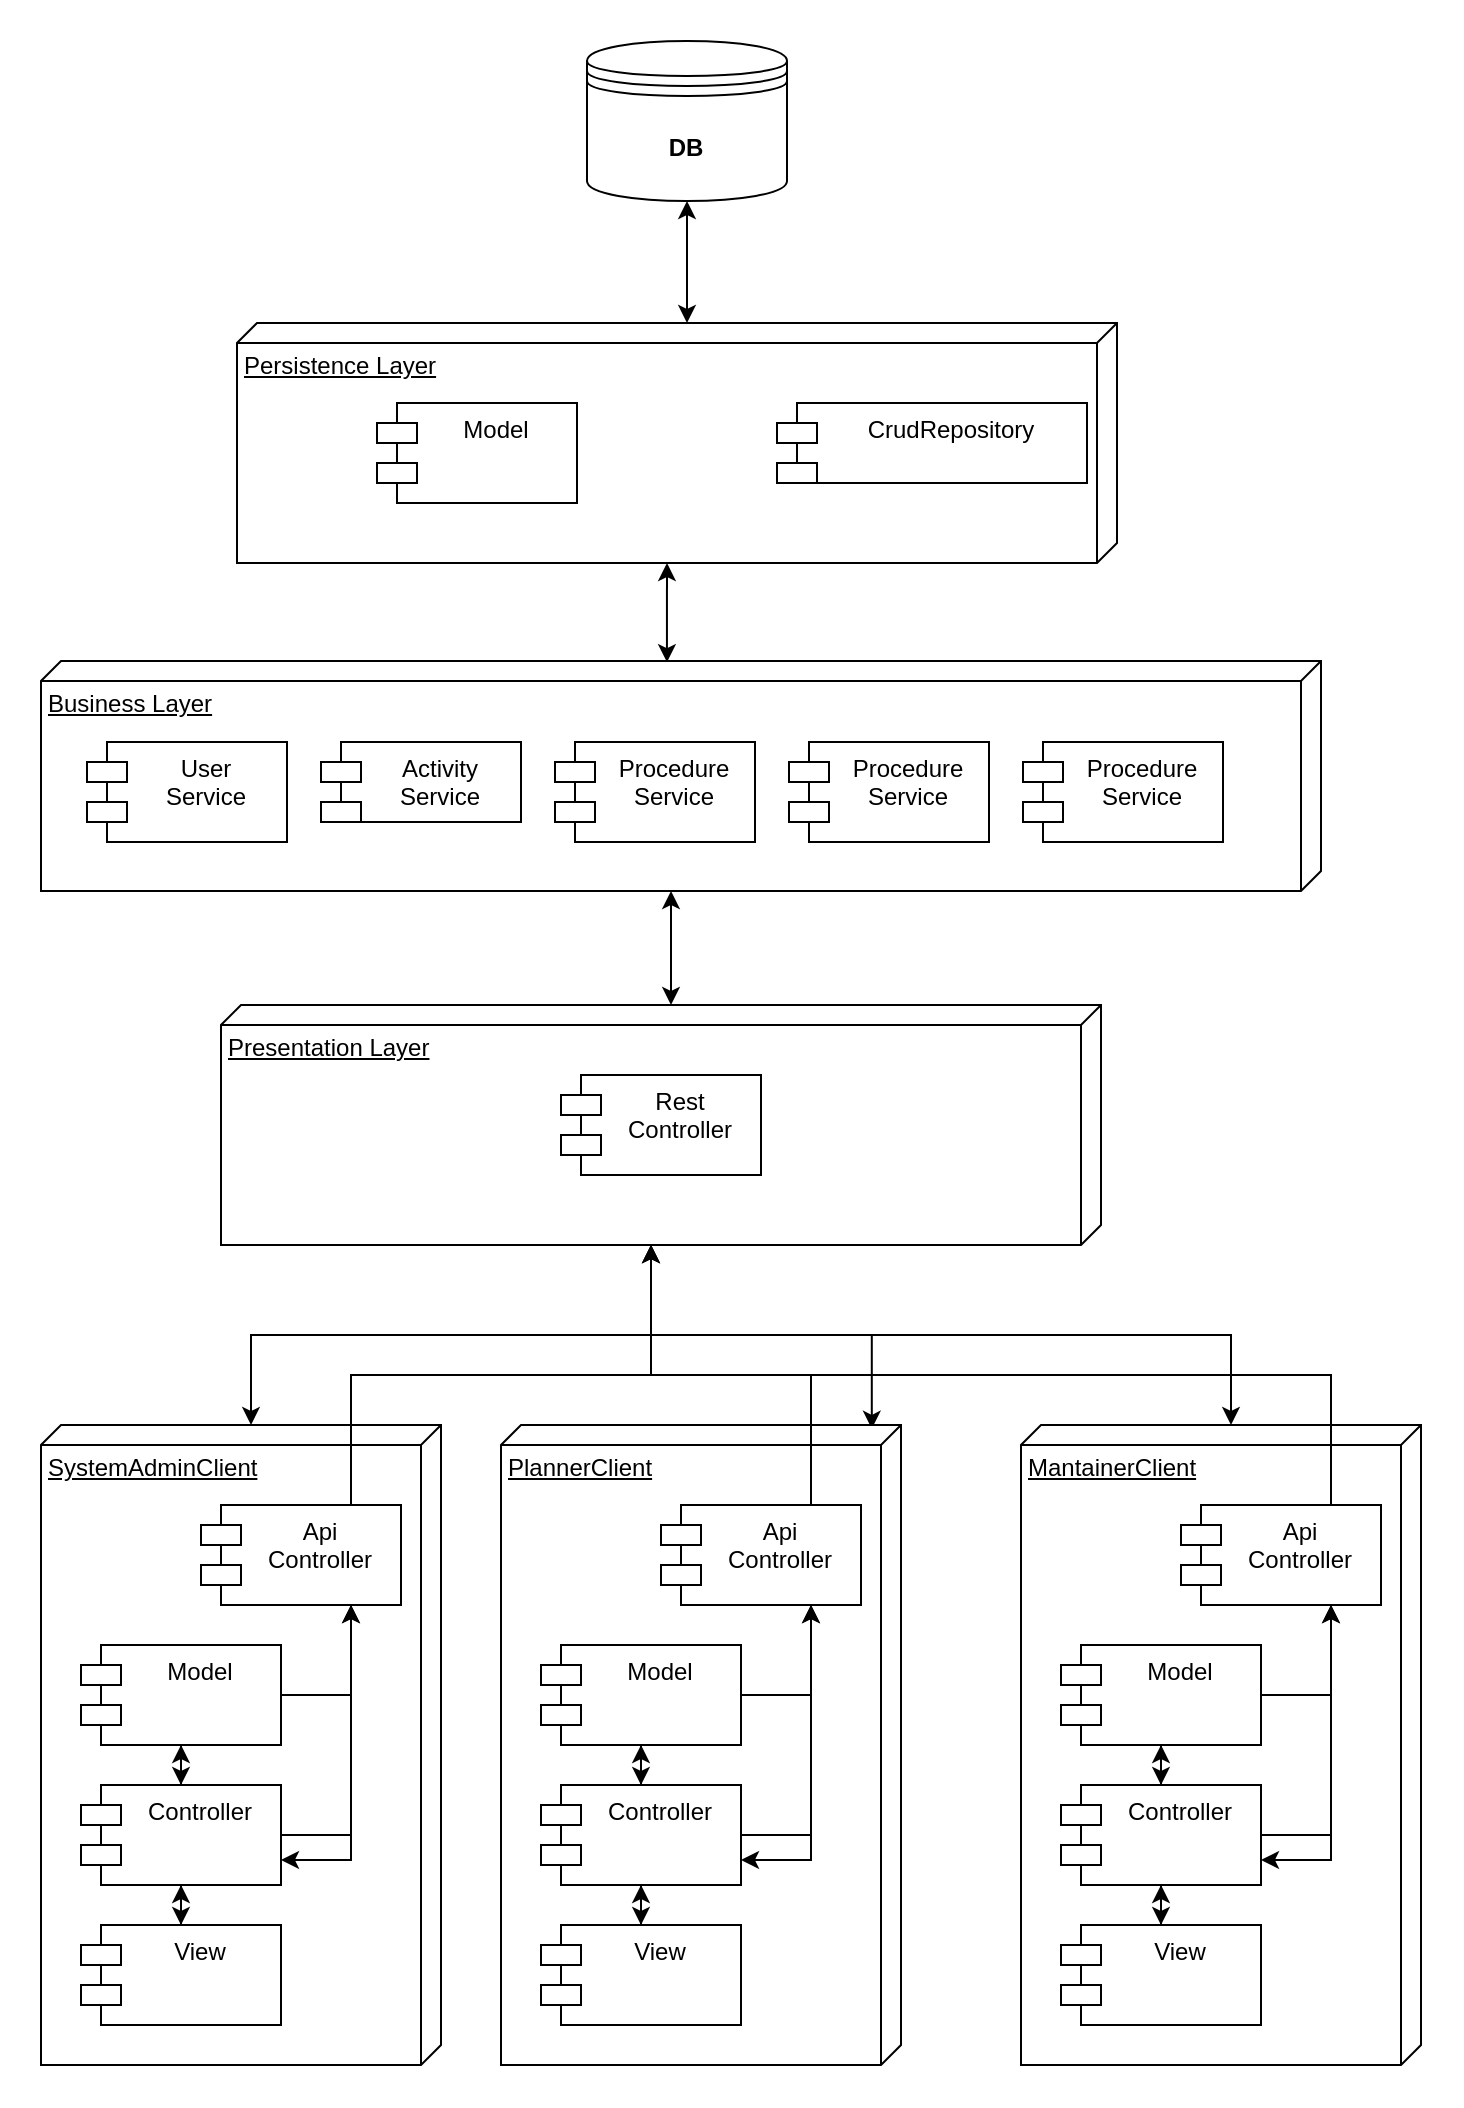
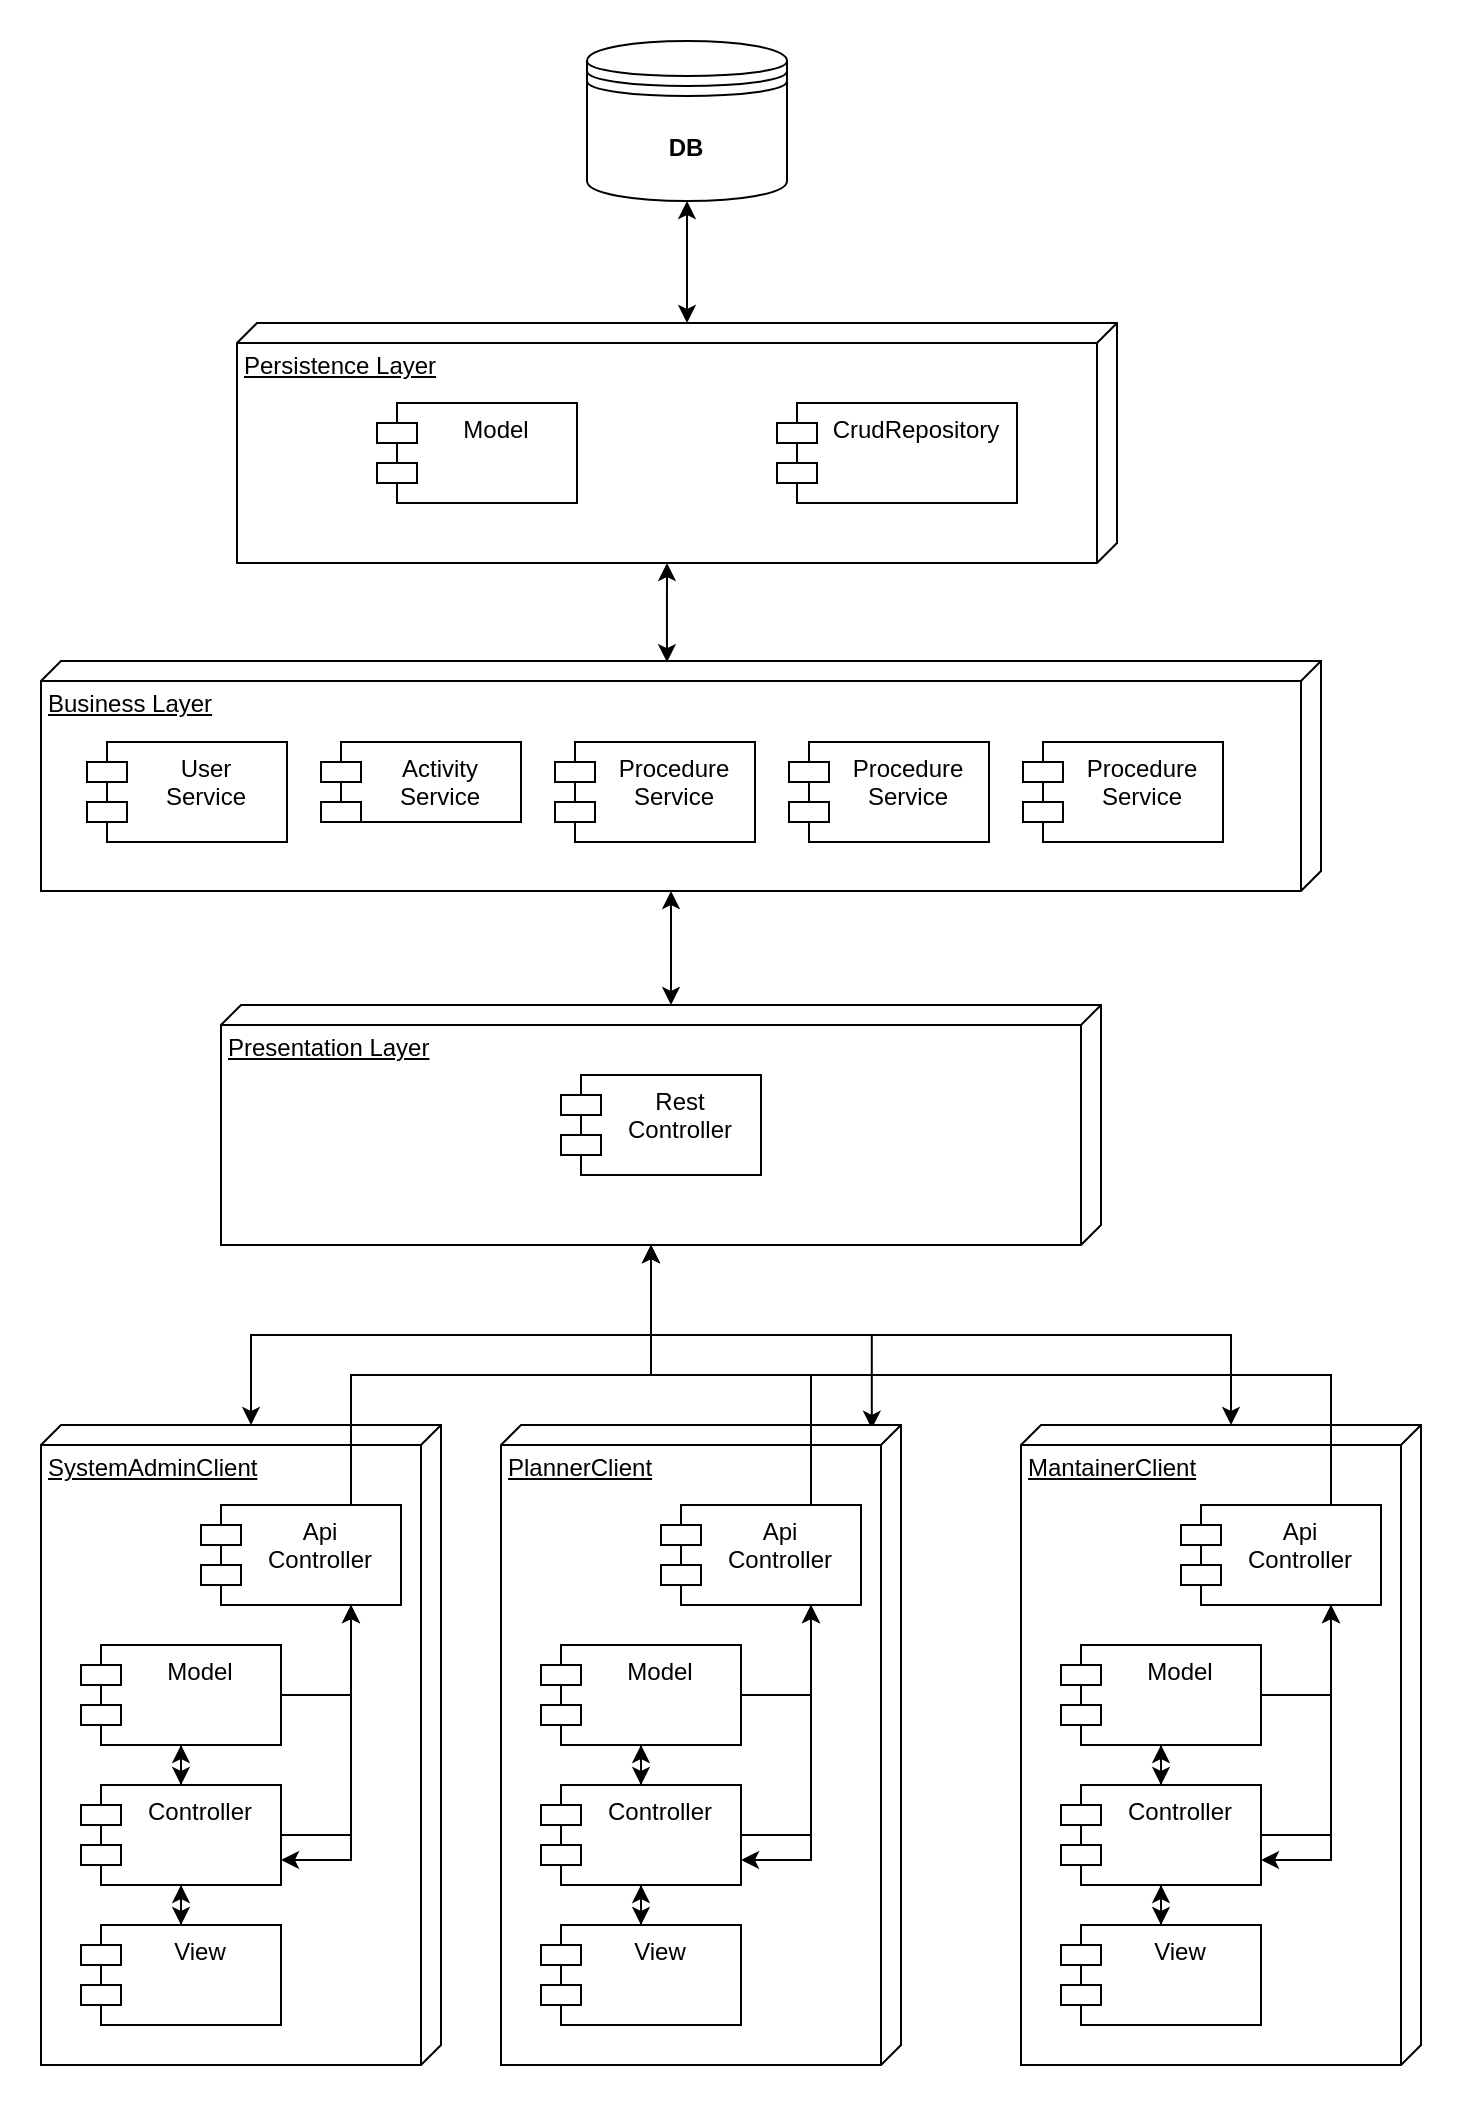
(932, 443) -> (897, 453)
